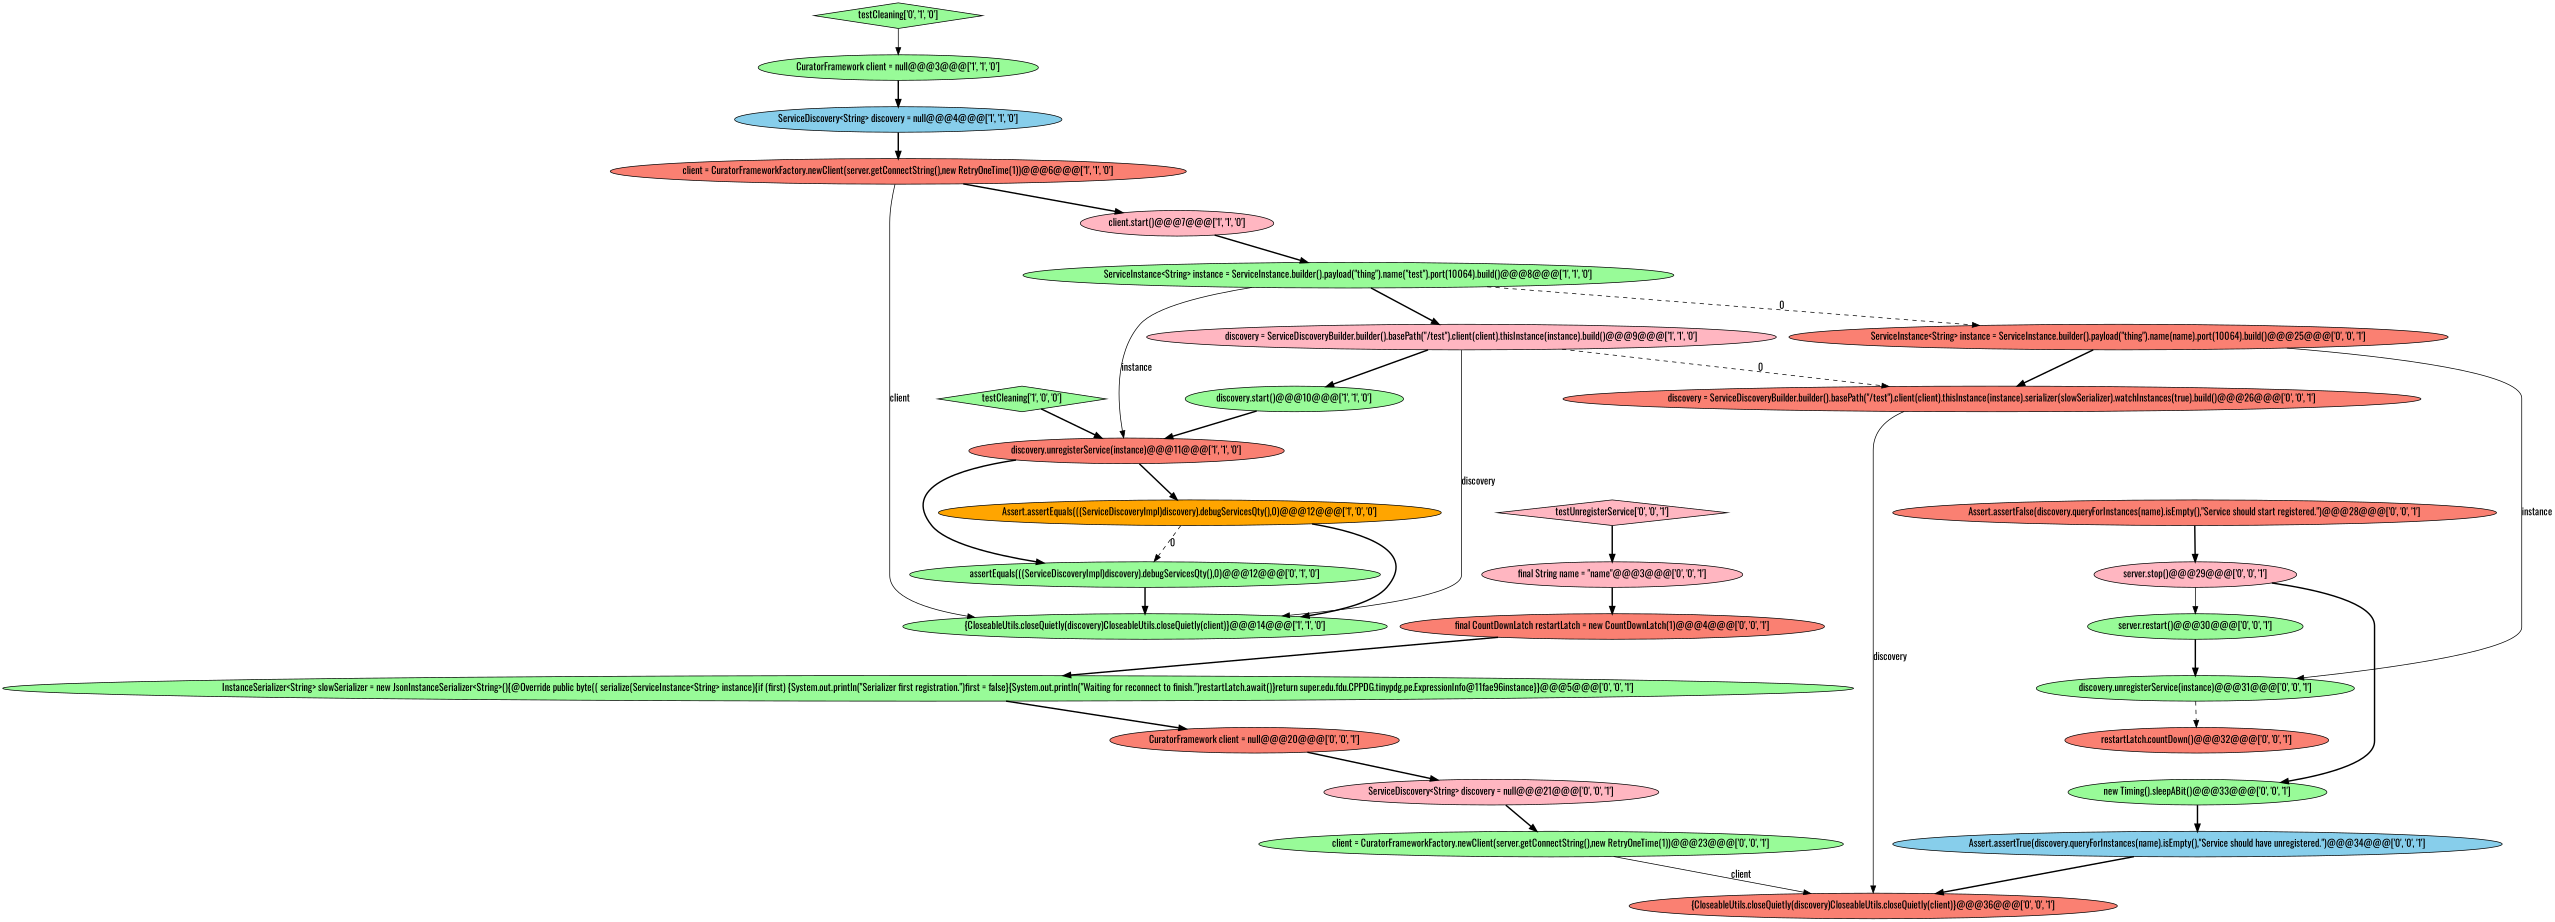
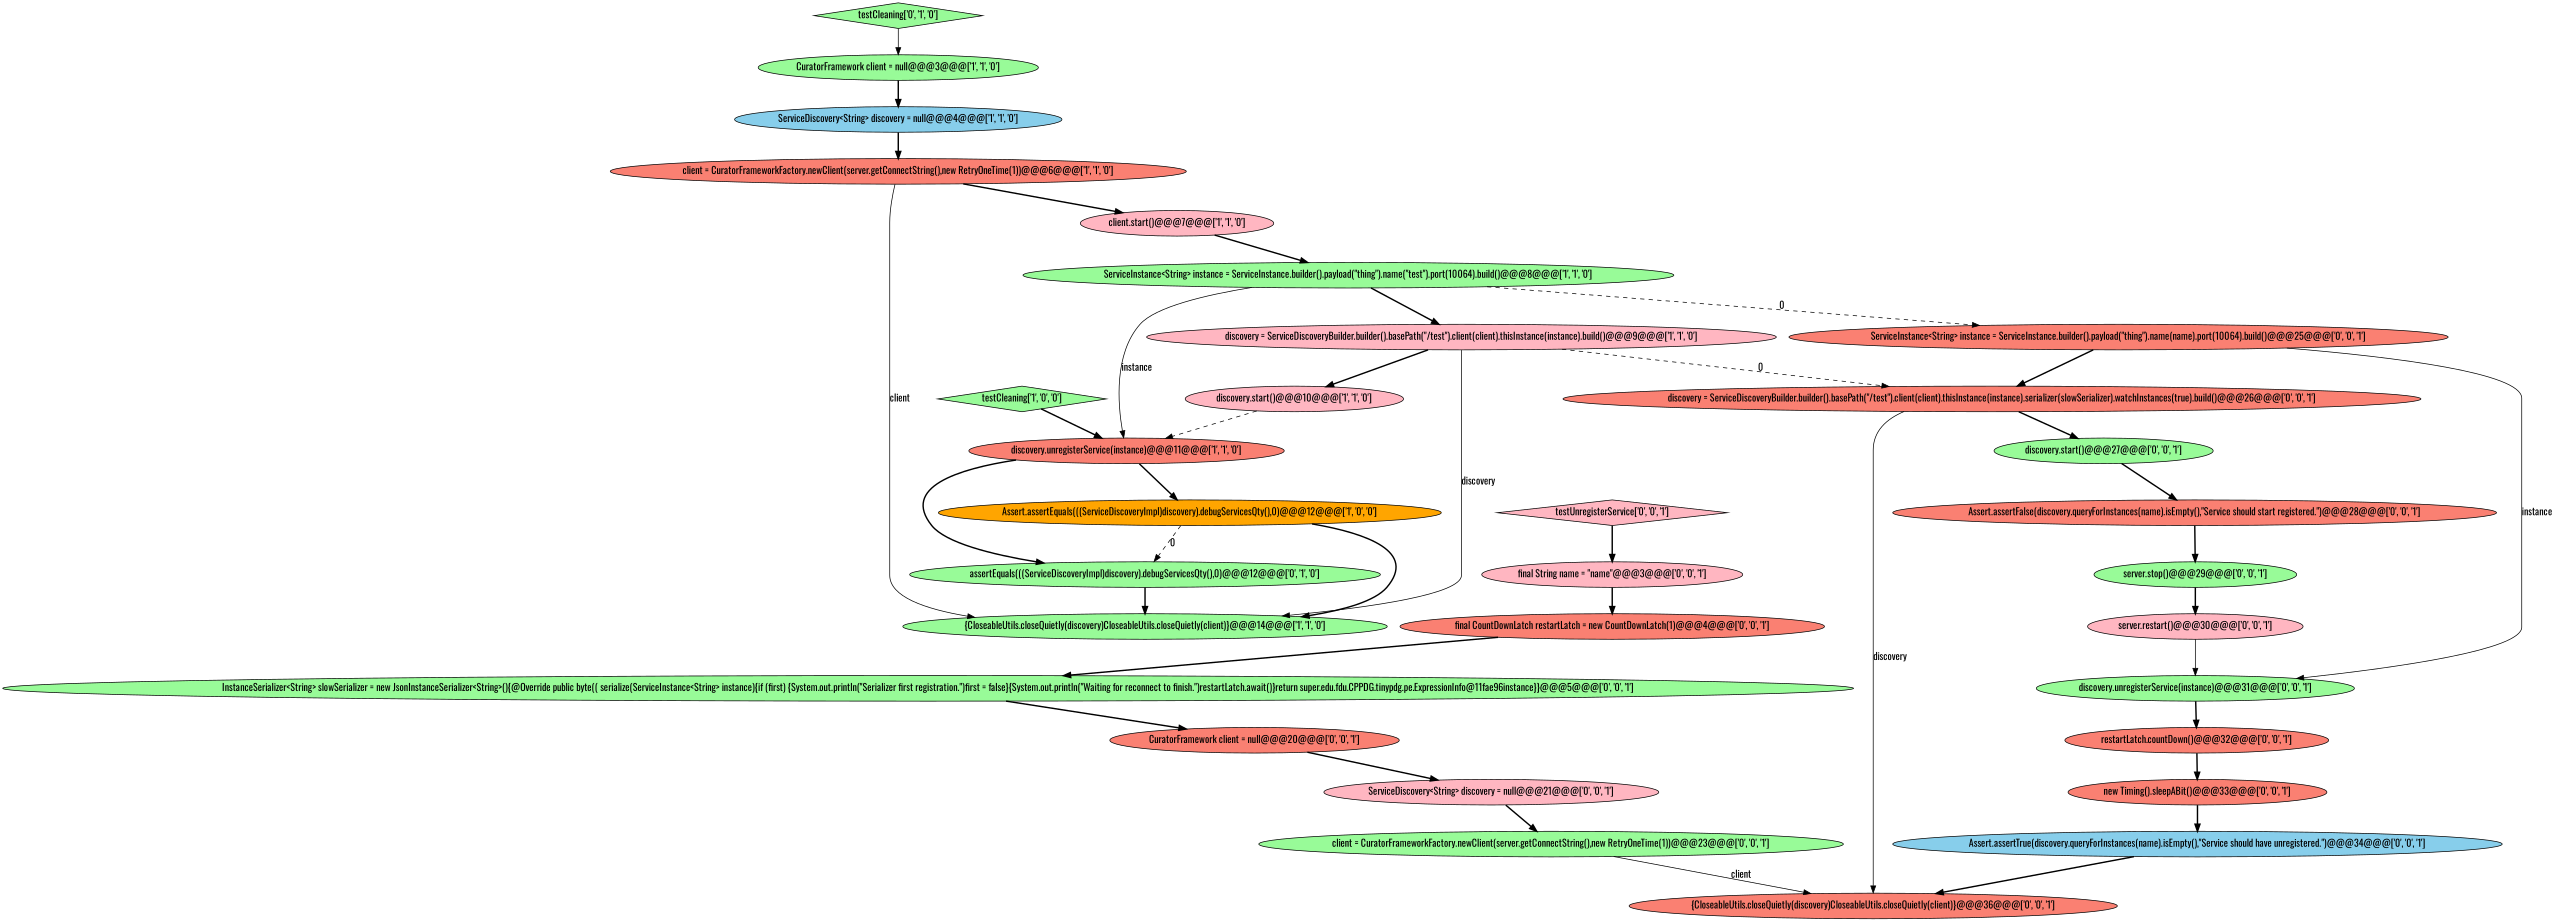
(1294, 399) -> (1294, 399)
(1215, 424) -> (1215, 424)
none -> (2104, 451)
(2195, 575) -> (2195, 575)
(2195, 597) -> (2195, 597)
(2195, 626) -> (2195, 626)
(2195, 654) -> (2195, 654)
(2375, 675) -> (2197, 763)
(2196, 711) -> (2196, 711)
(2197, 792) -> (2197, 792)
